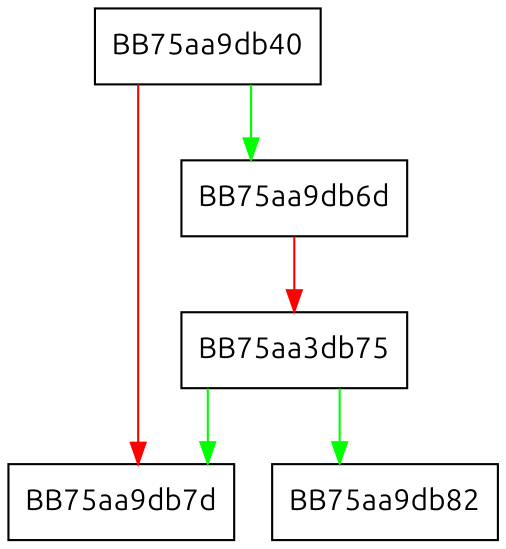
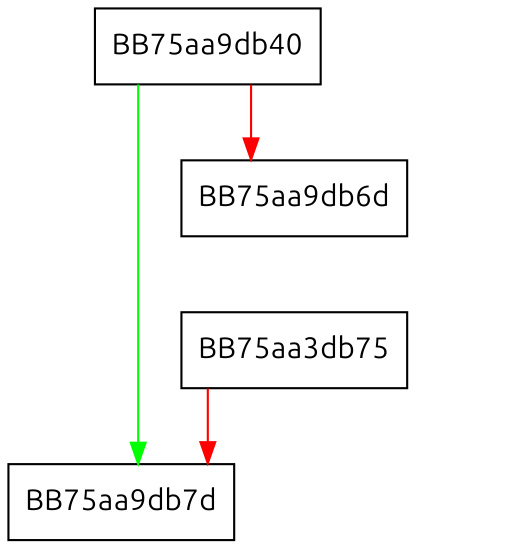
(251, 112) -> (251, 112)
(294, 263) -> none
(138, 264) -> (138, 264)
(208, 415) -> (208, 415)
(385, 502) -> none
